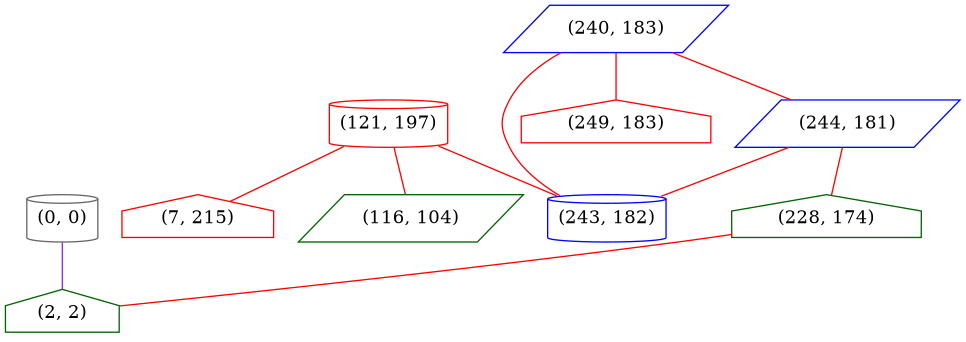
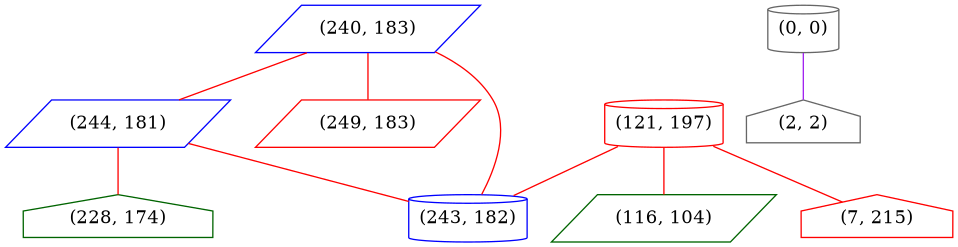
(616, 124) -> (368, 124)
(426, 273) -> none
(62, 313) -> (803, 124)
